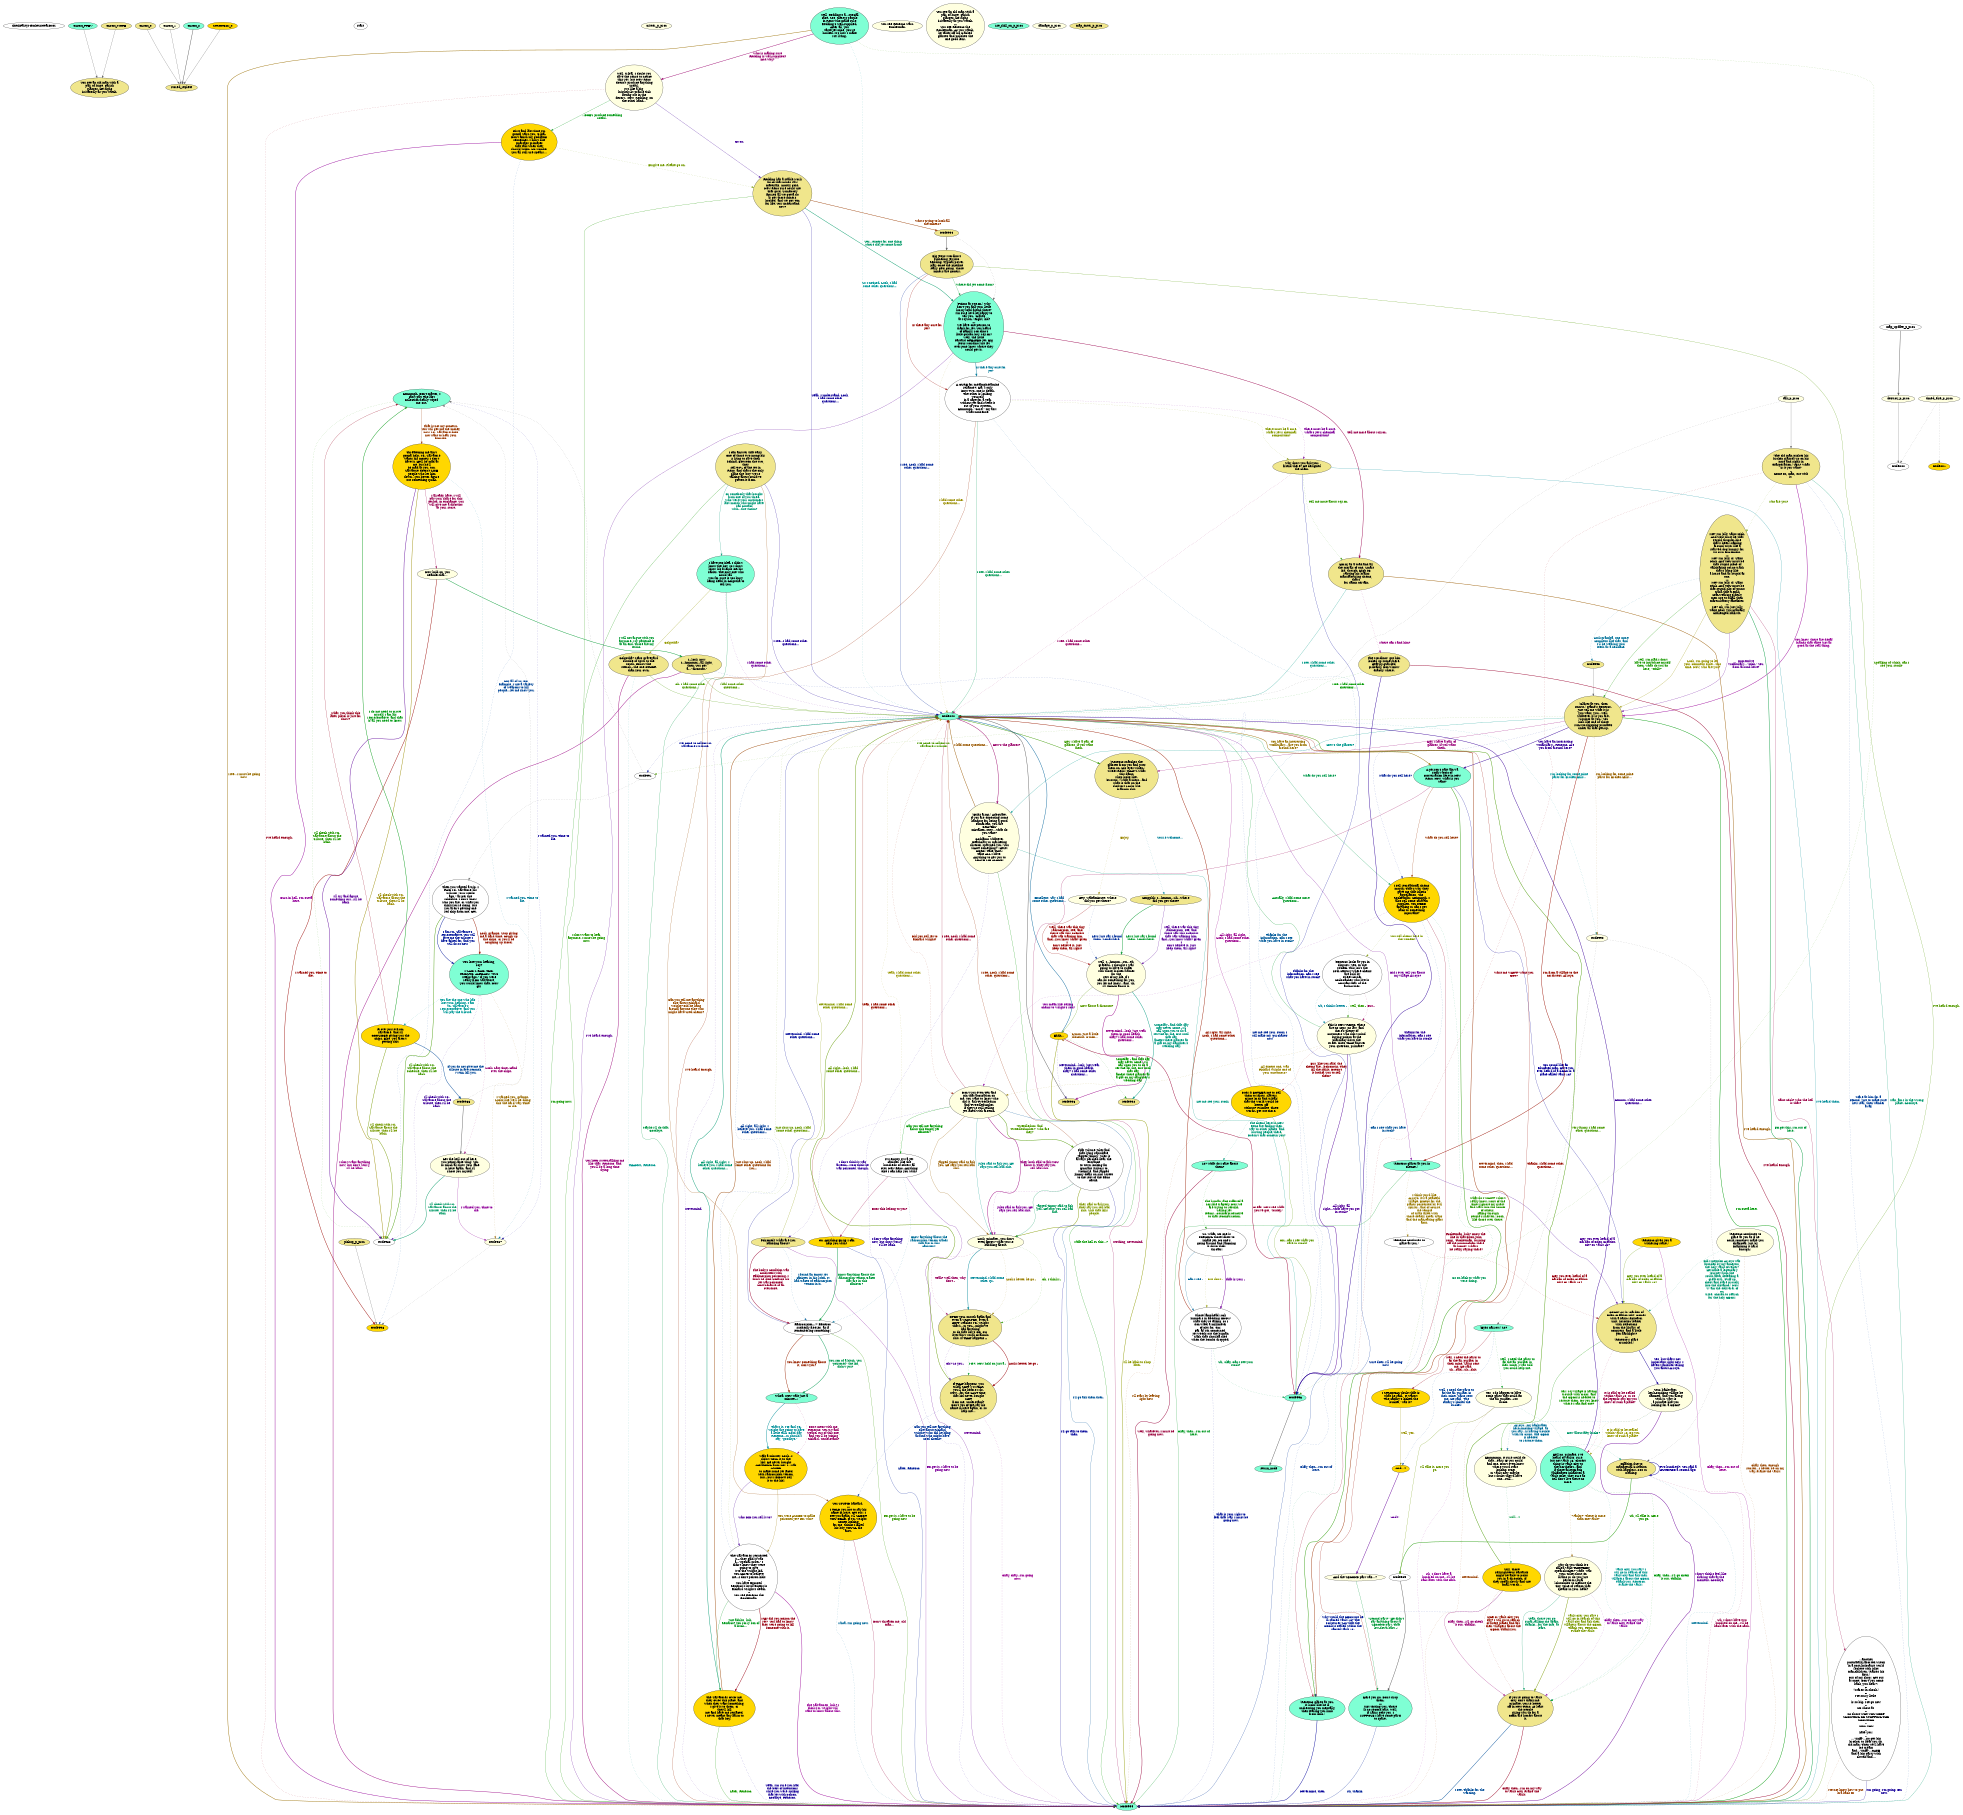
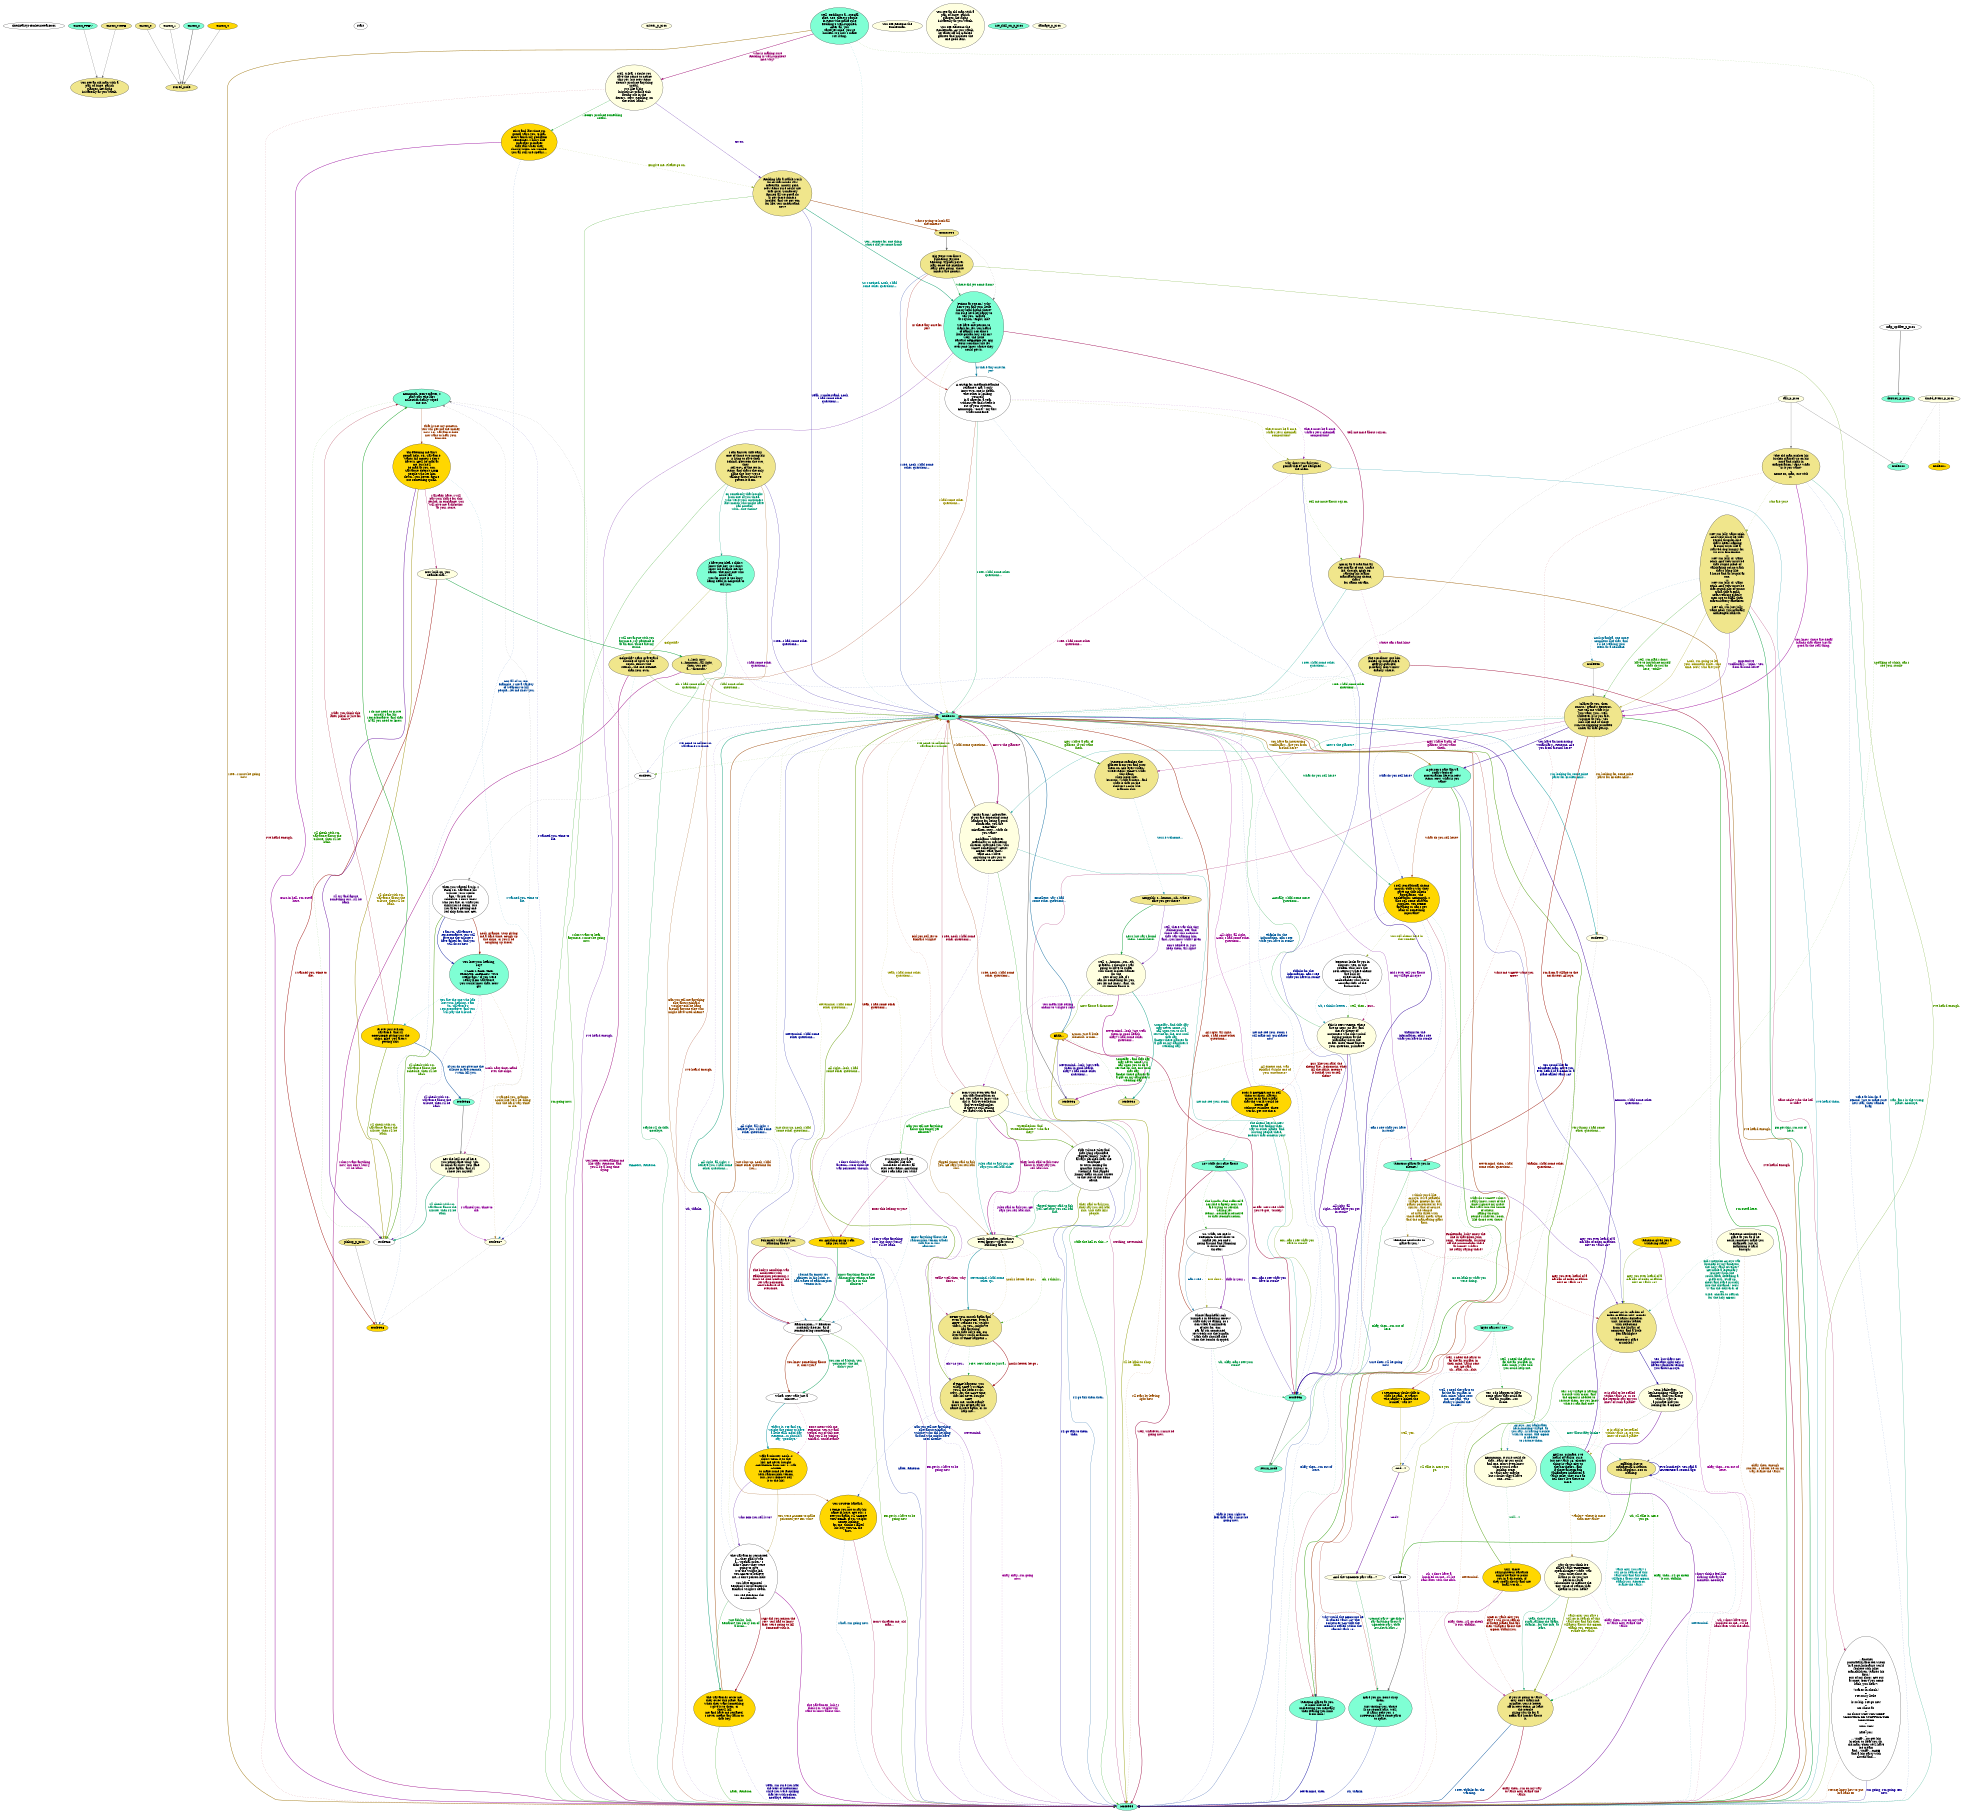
(223, 26) -> (223, 26)
(897, 26) -> (897, 26)
(1089, 26) -> none
(182, 88) -> (182, 88)
(947, 233) -> (947, 233)
(1898, 399) -> (1898, 399)
(1939, 399) -> (1939, 399)
(1898, 432) -> (1844, 432)
(1302, 467) -> (1302, 467)
(1898, 467) -> (1898, 467)
(1340, 723) -> (1340, 723)
(1098, 900) -> none
(1166, 900) -> (1166, 900)
(818, 942) -> (818, 942)
(1057, 1069) -> (1057, 1069)
(464, 1102) -> (464, 1102)
(694, 1209) -> (694, 1209)
none -> (1249, 1283)
(792, 1398) -> (792, 1398)
(1176, 1398) -> (1367, 1339)
(1401, 1469) -> (1401, 1469)
